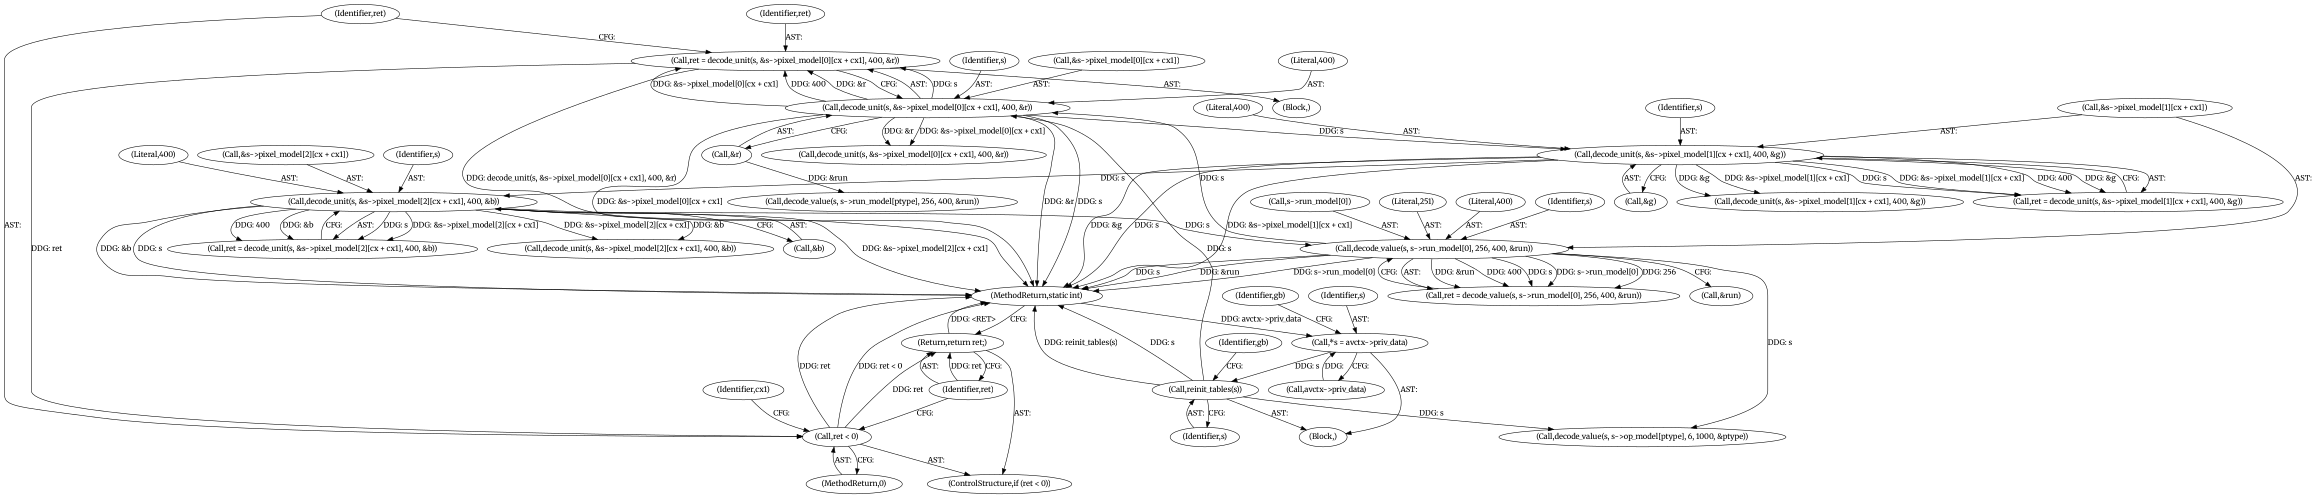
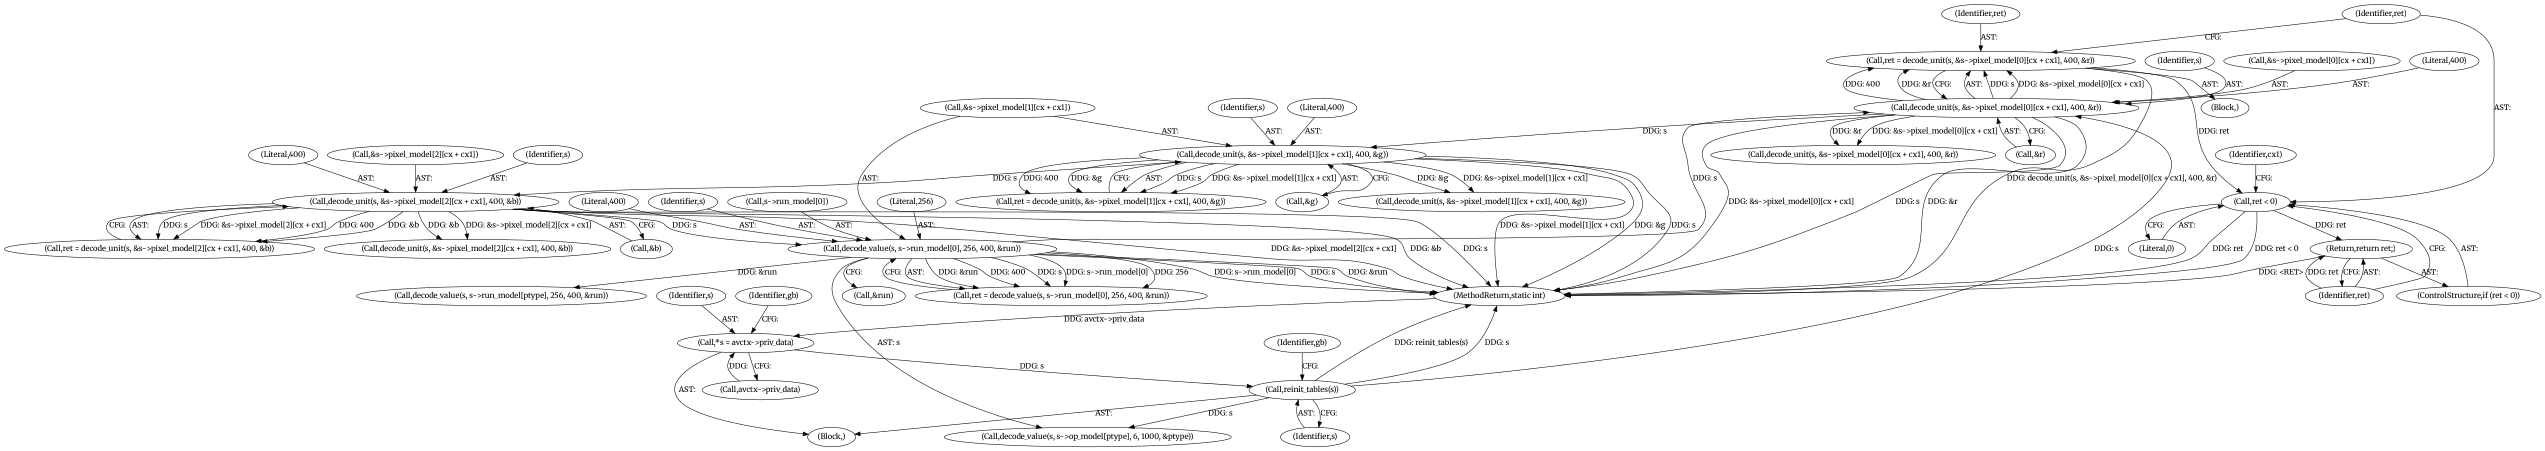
(792, 176) -> (715, 272)
(1413, 202) -> (912, 202)
(1003, 321) -> none
(1780, 343) -> (889, 343)
(913, 459) -> (2400, 219)
(854, 484) -> (2157, 249)
